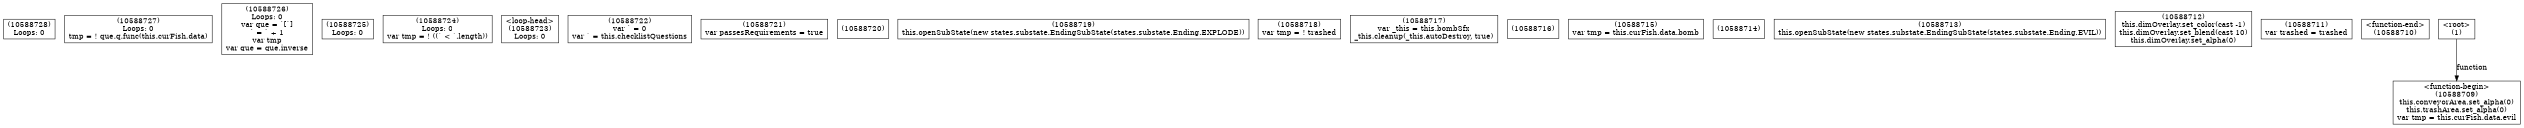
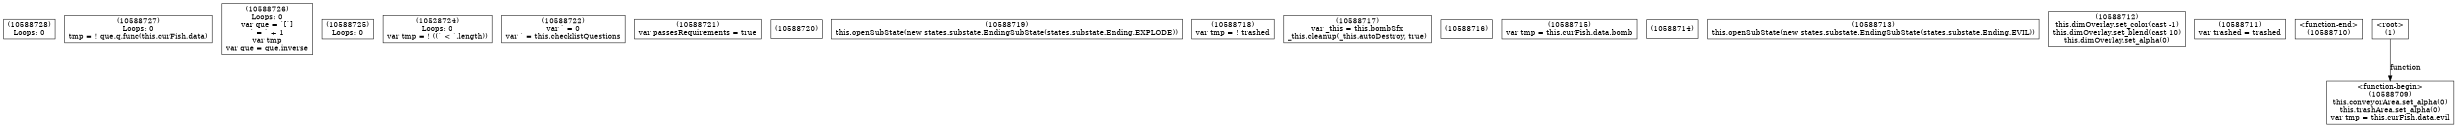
(438, 29) -> (438, 29)
(530, 29) -> none
